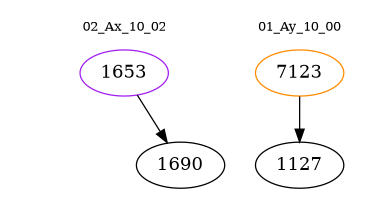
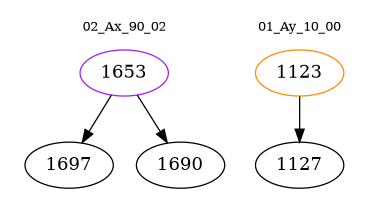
(125, 28) -> (125, 28)
(300, 73) -> (300, 73)
none -> (69, 165)
